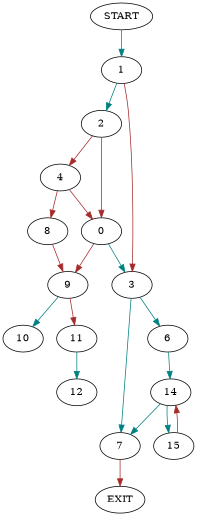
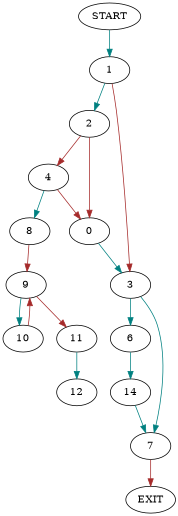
(55, 201) -> (40, 201)
(87, 255) -> (29, 316)
(174, 446) -> none
